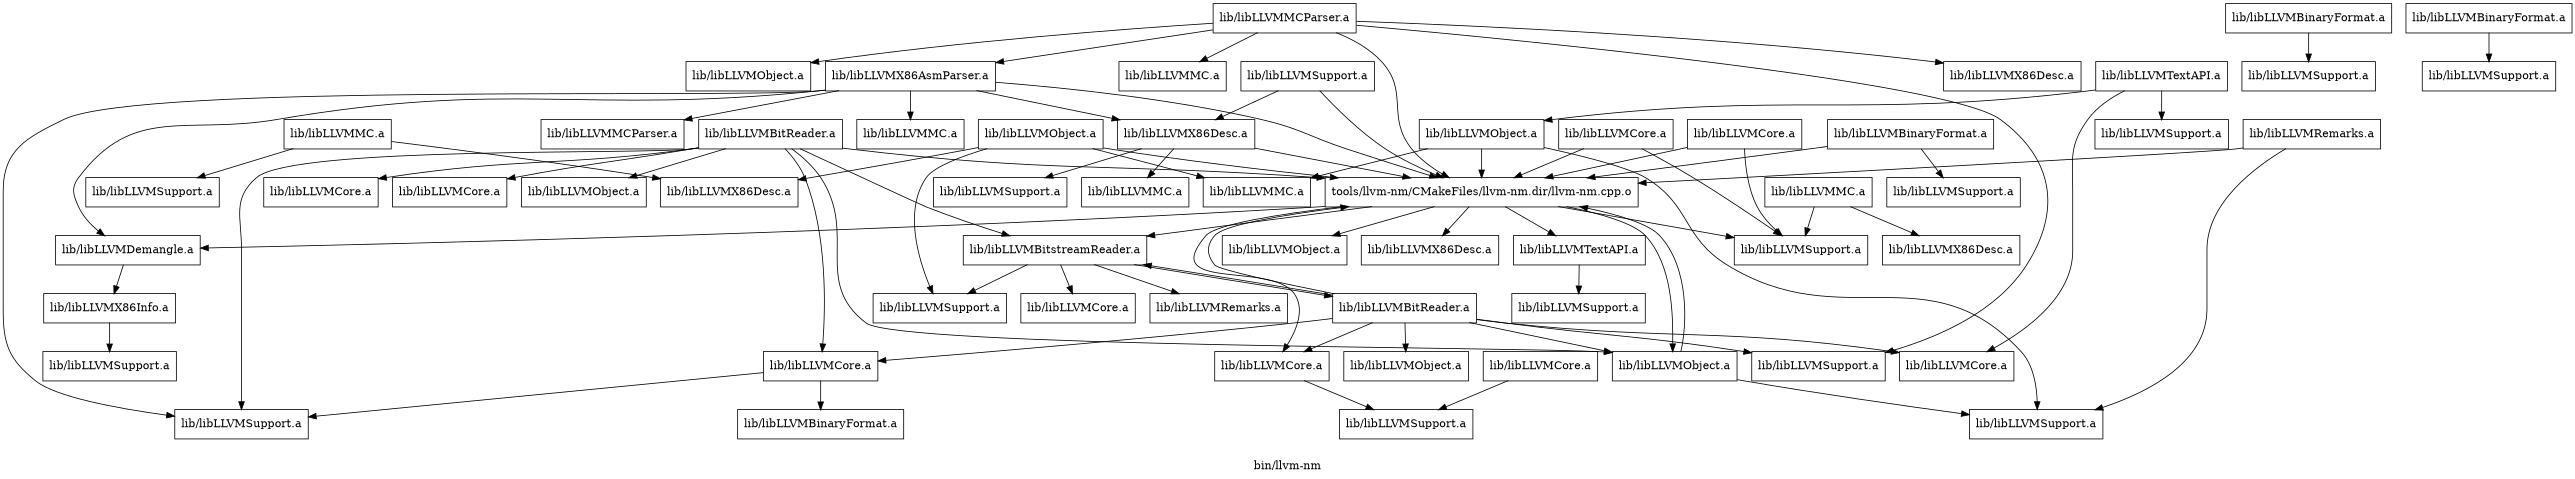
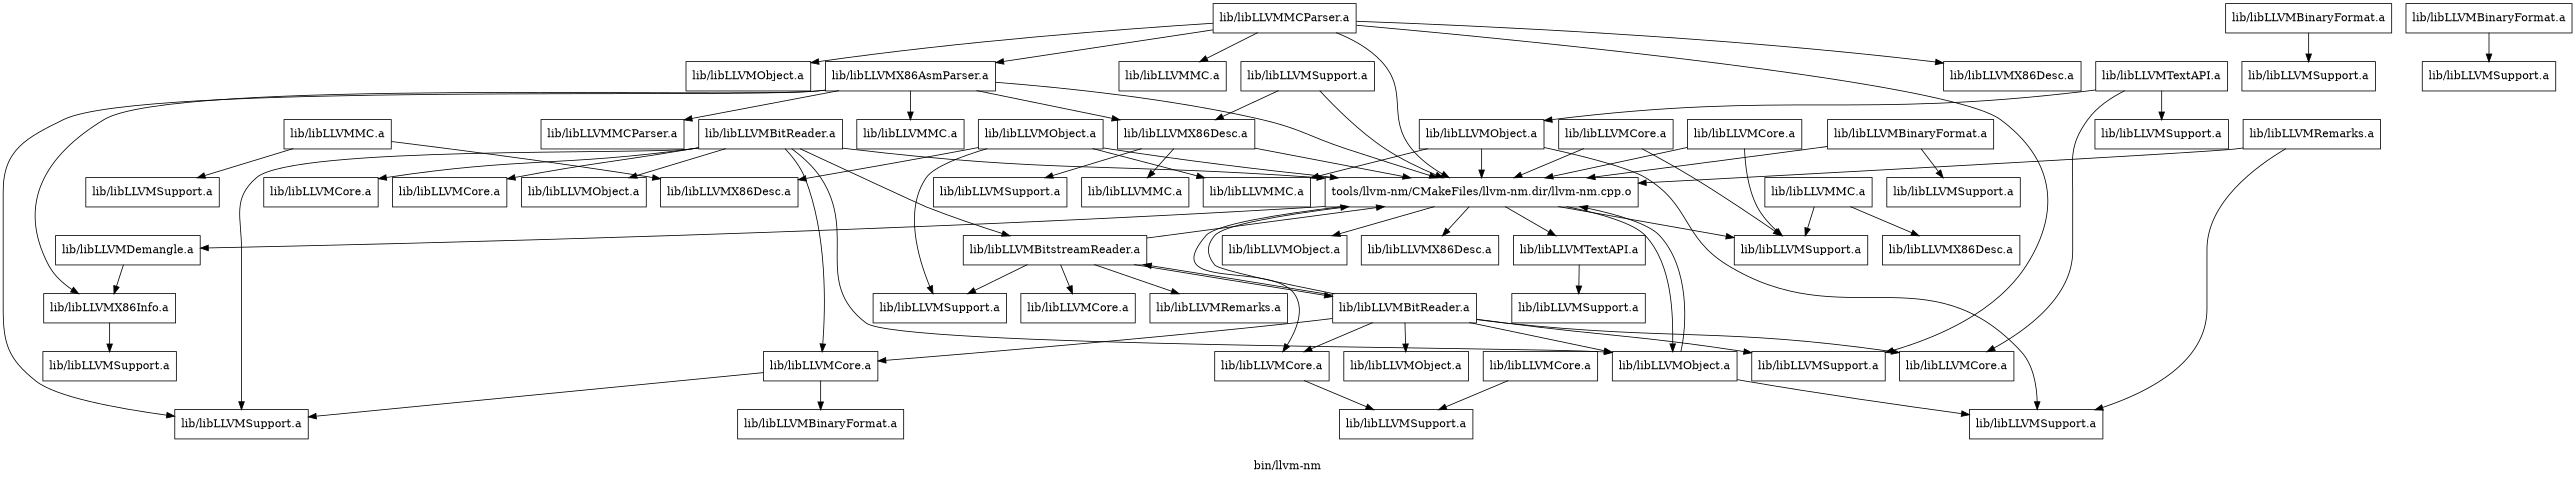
(412, 103) -> (127, 113)
(1263, 221) -> (1204, 230)
